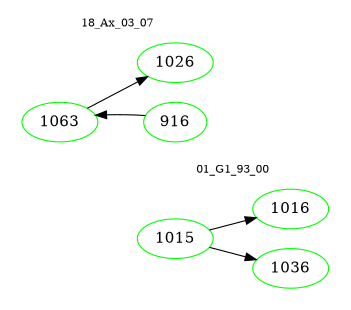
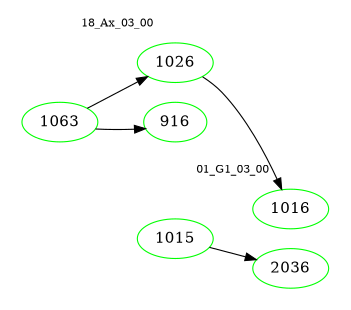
(118, 24) -> (118, 24)
(126, 115) -> (115, 130)
(233, 170) -> (233, 170)
(228, 225) -> (246, 123)
(291, 268) -> (291, 268)
